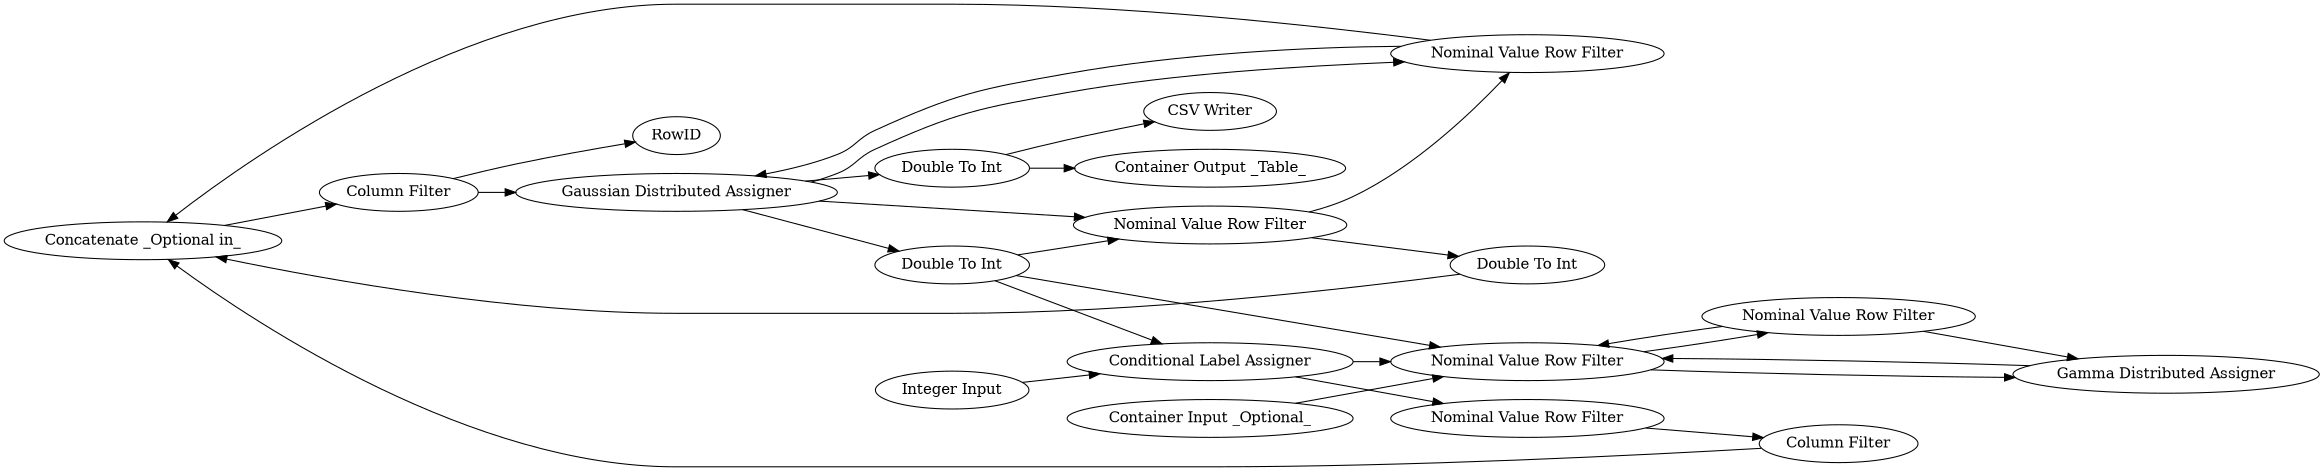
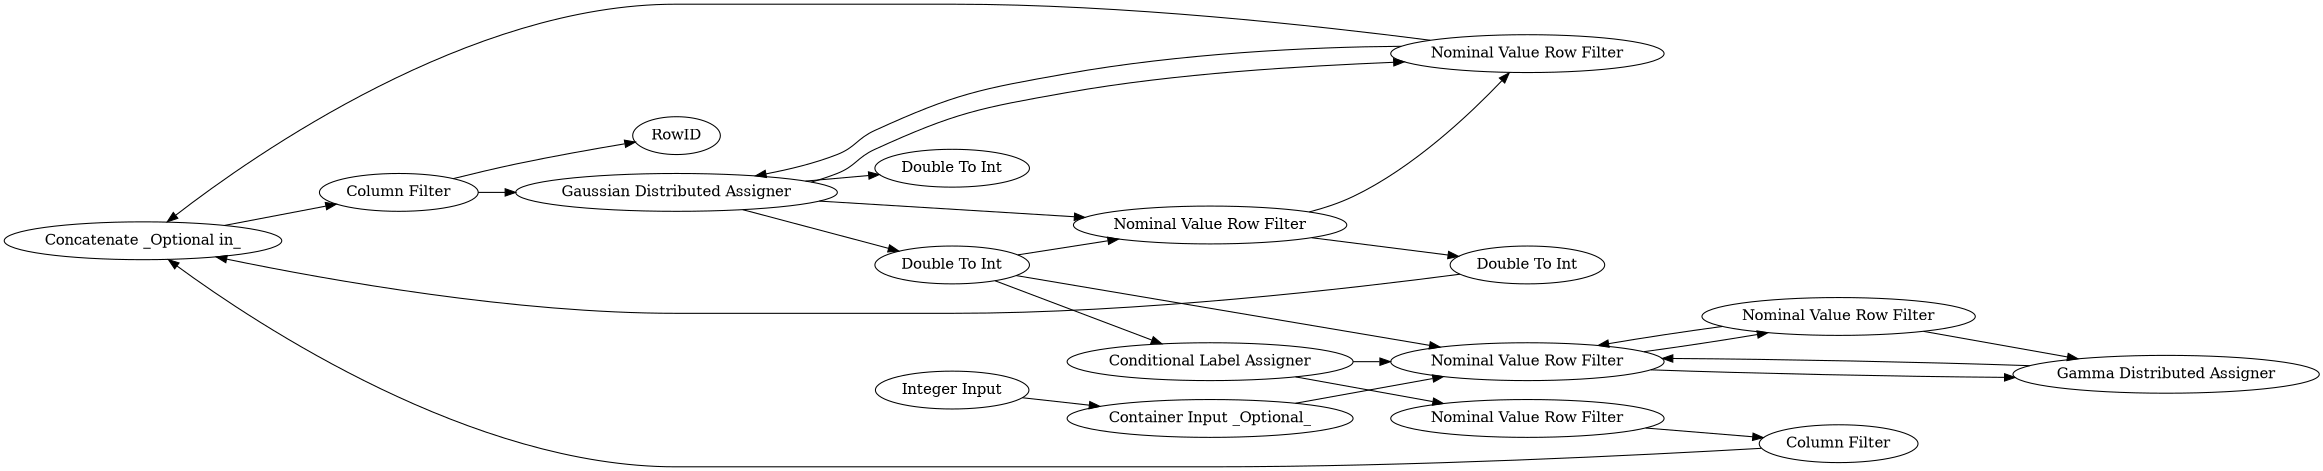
(1210, 111) -> none
(1210, 168) -> none
(1056, 379) -> (1056, 401)
